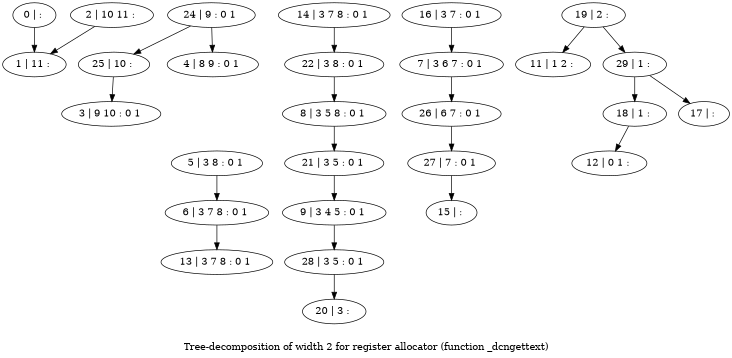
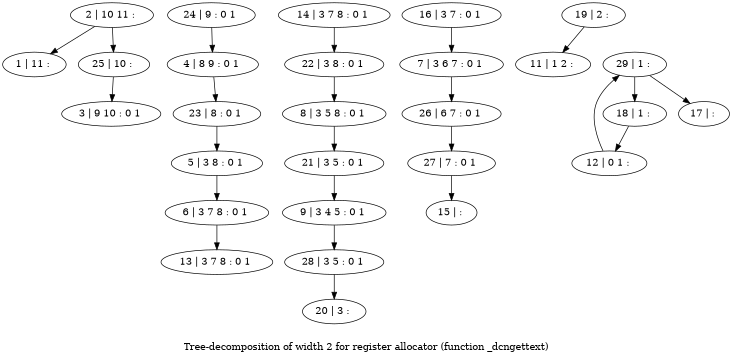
(34, 15) -> none
(612, 37) -> (594, 113)
(165, 39) -> (113, 36)
none -> (217, 114)
